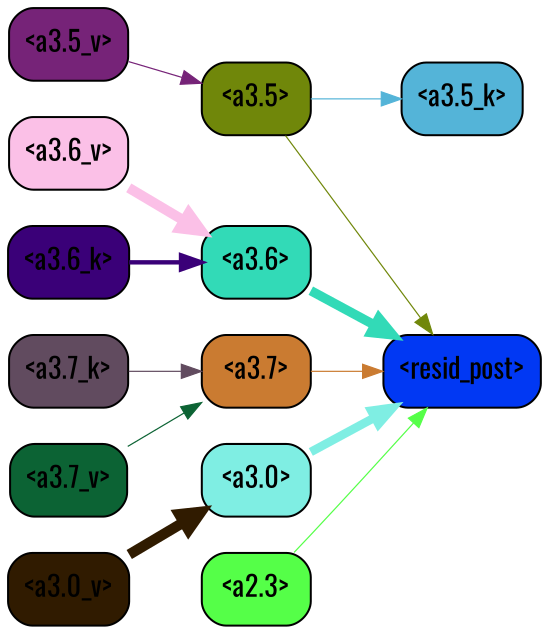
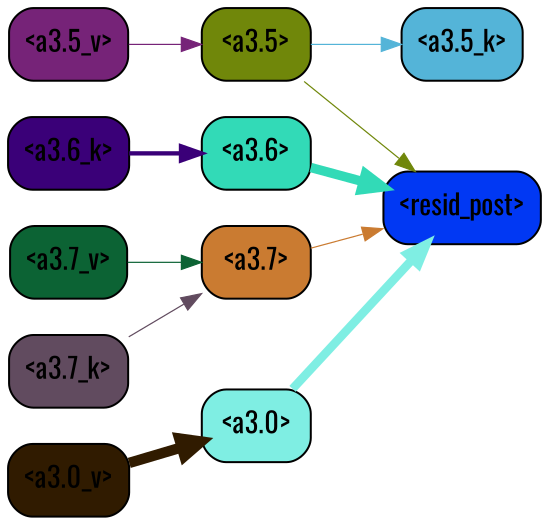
(69, 153) -> none
(256, 589) -> none
